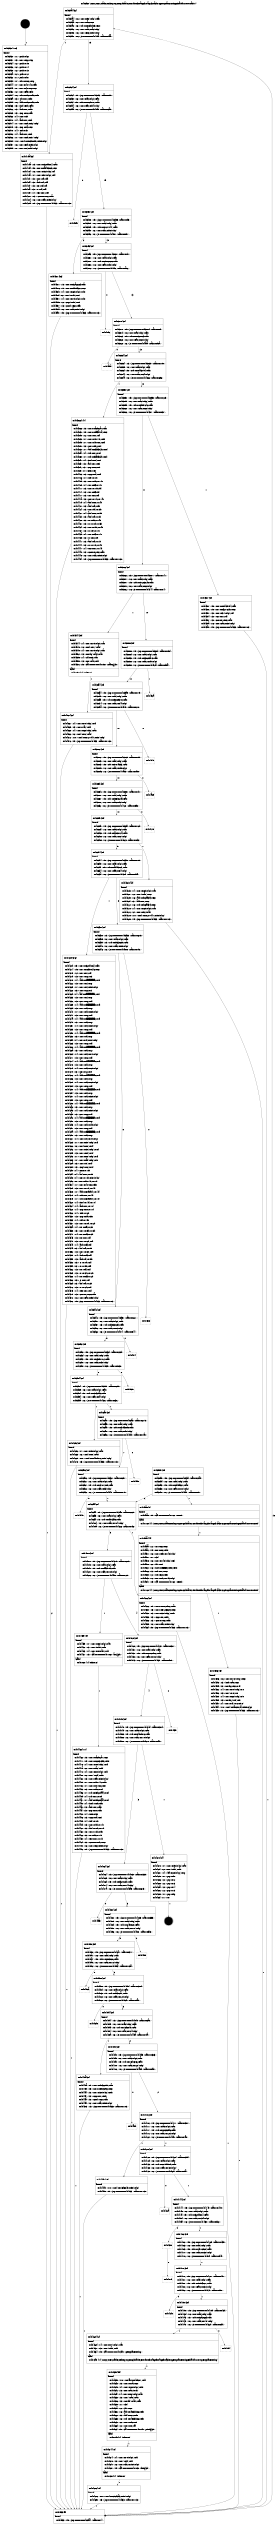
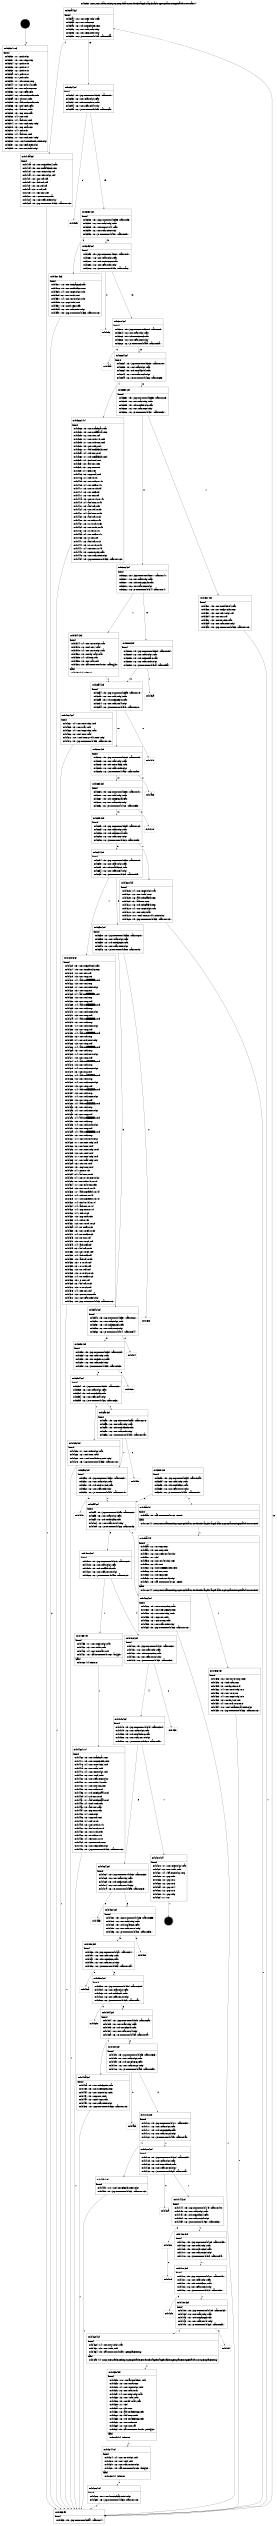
(89, 694) -> (107, 679)
